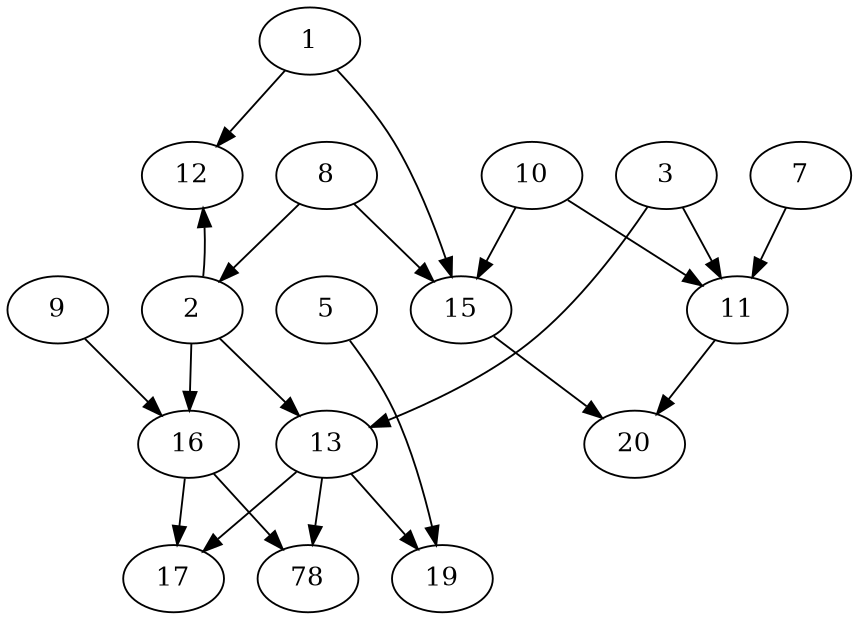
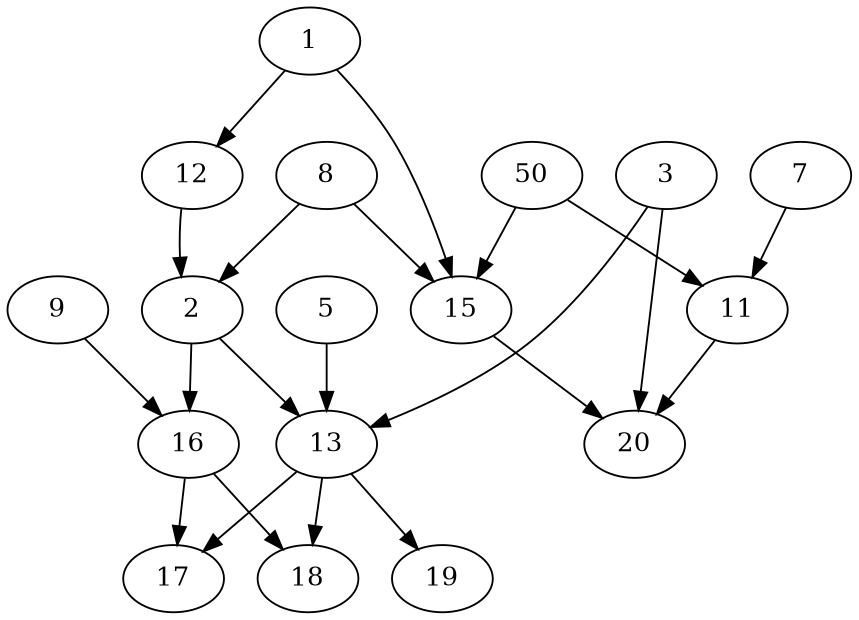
(532, 175) -> (532, 175)
(697, 234) -> (652, 300)
(205, 252) -> (180, 233)
(402, 429) -> (327, 368)
(308, 579) -> (308, 579)
